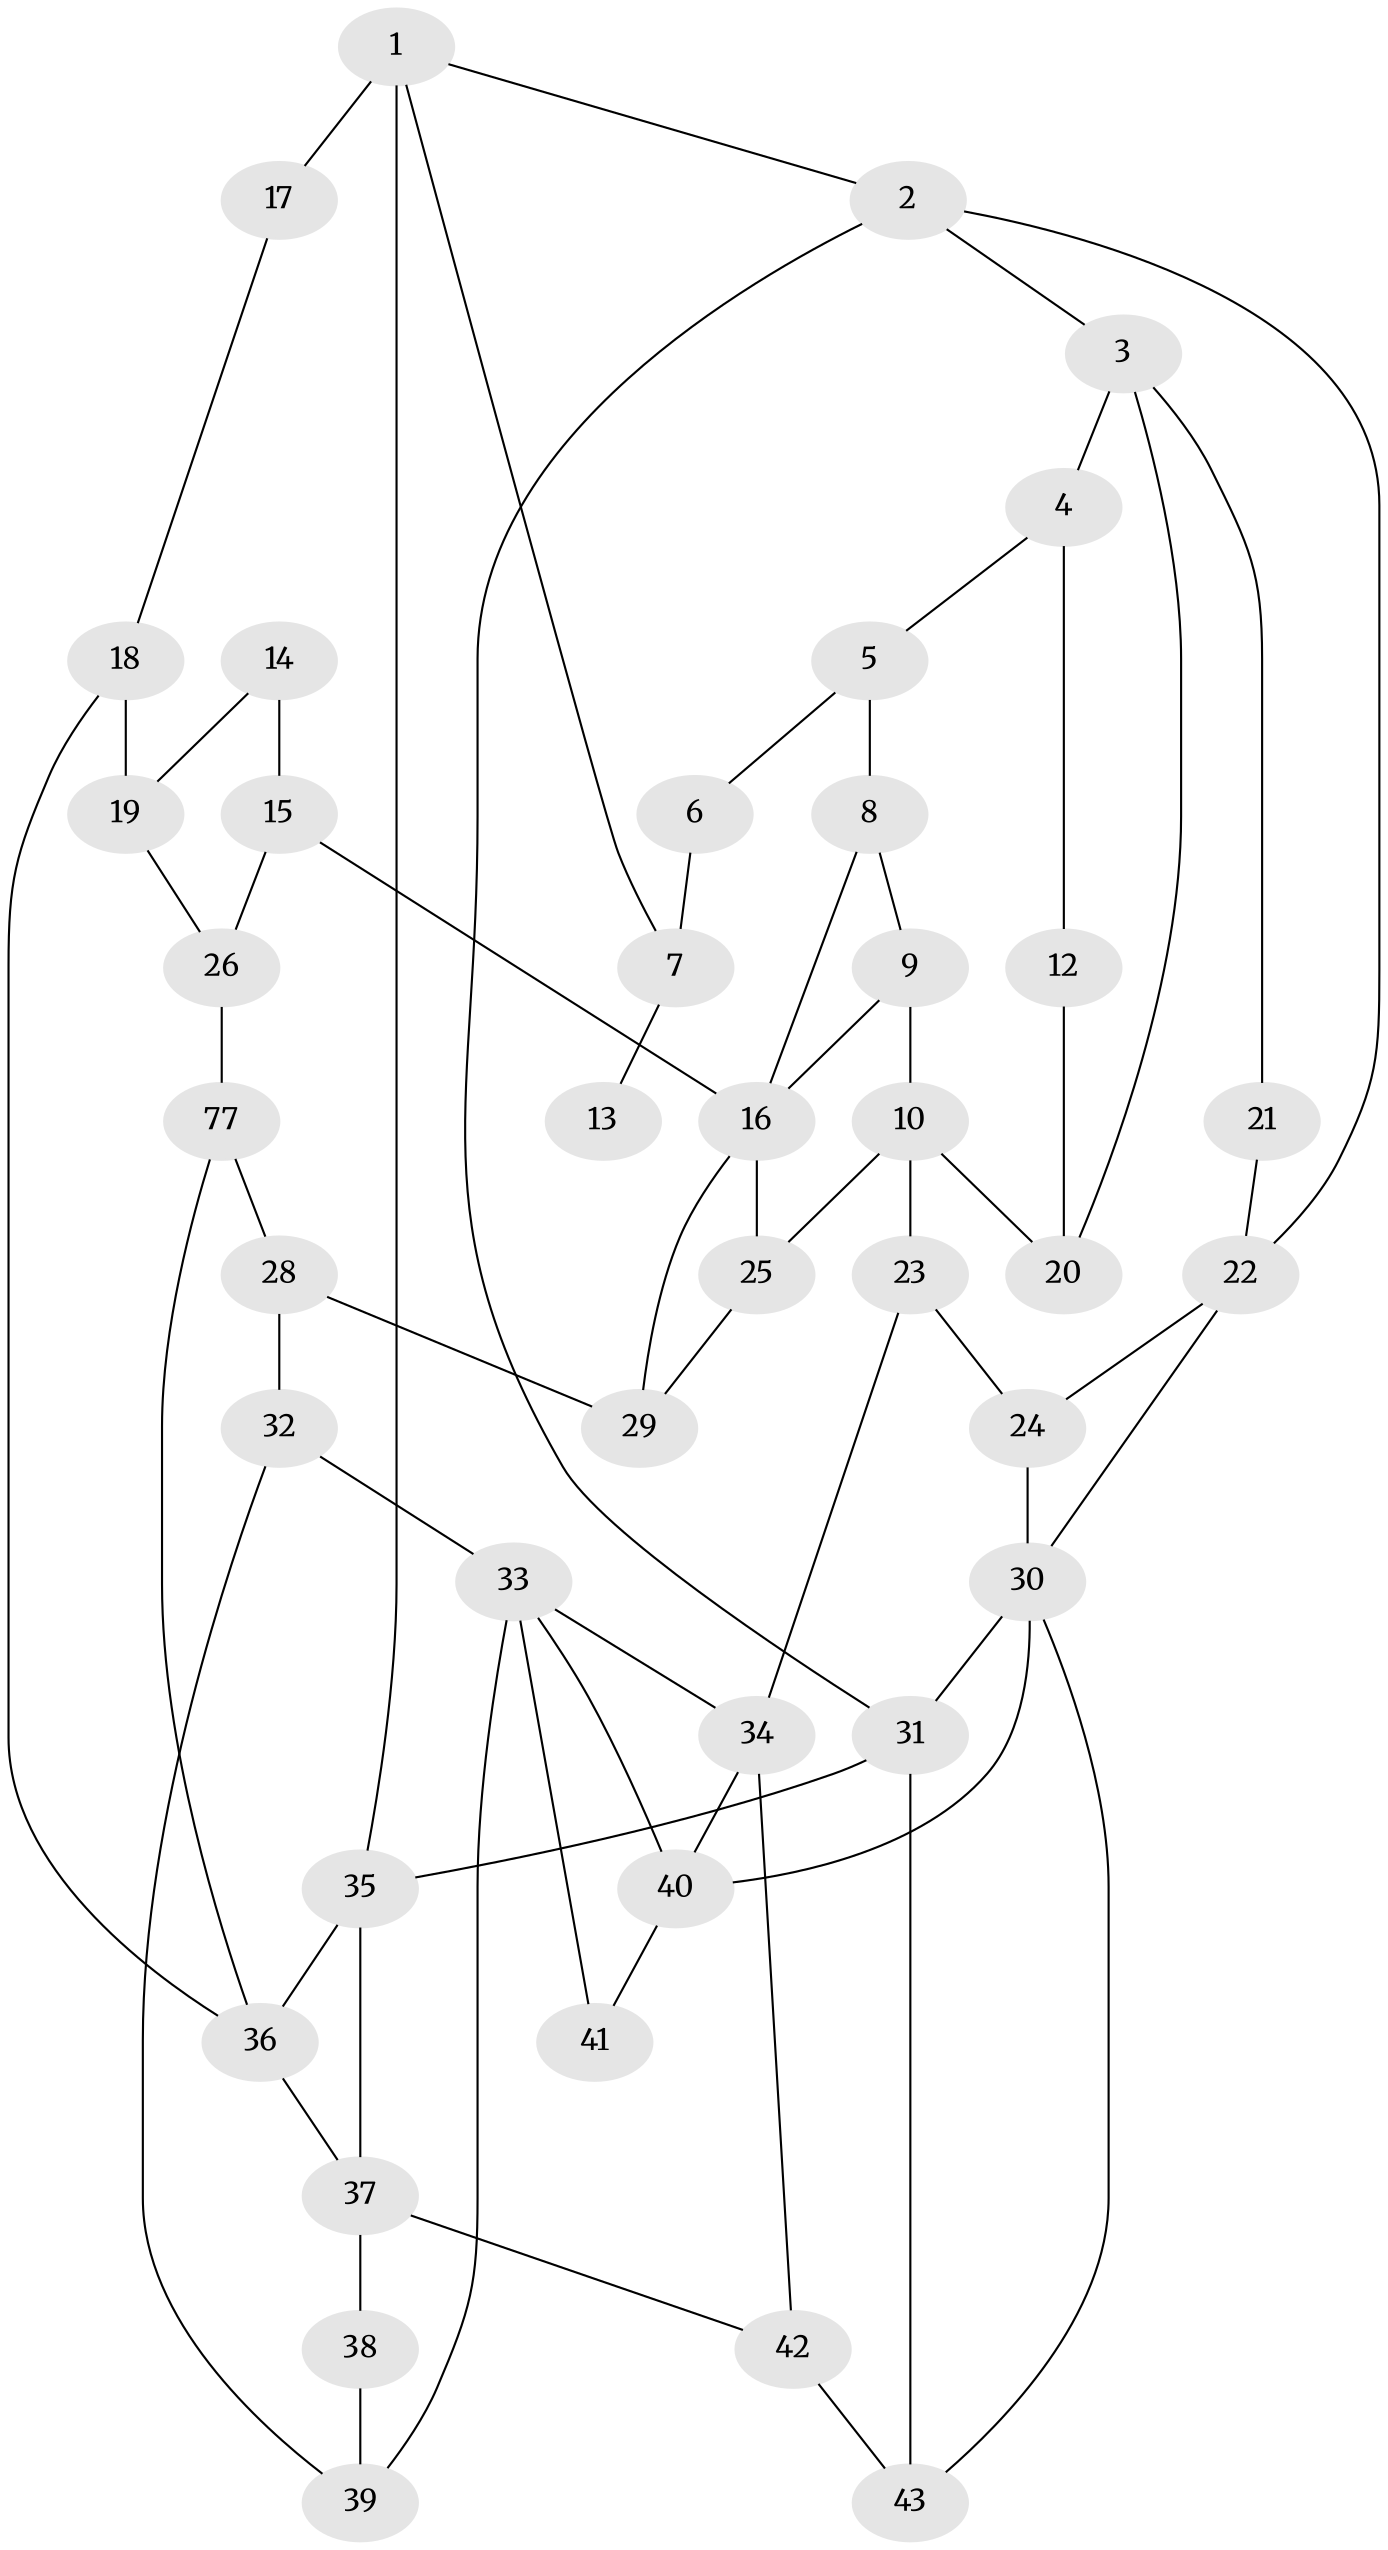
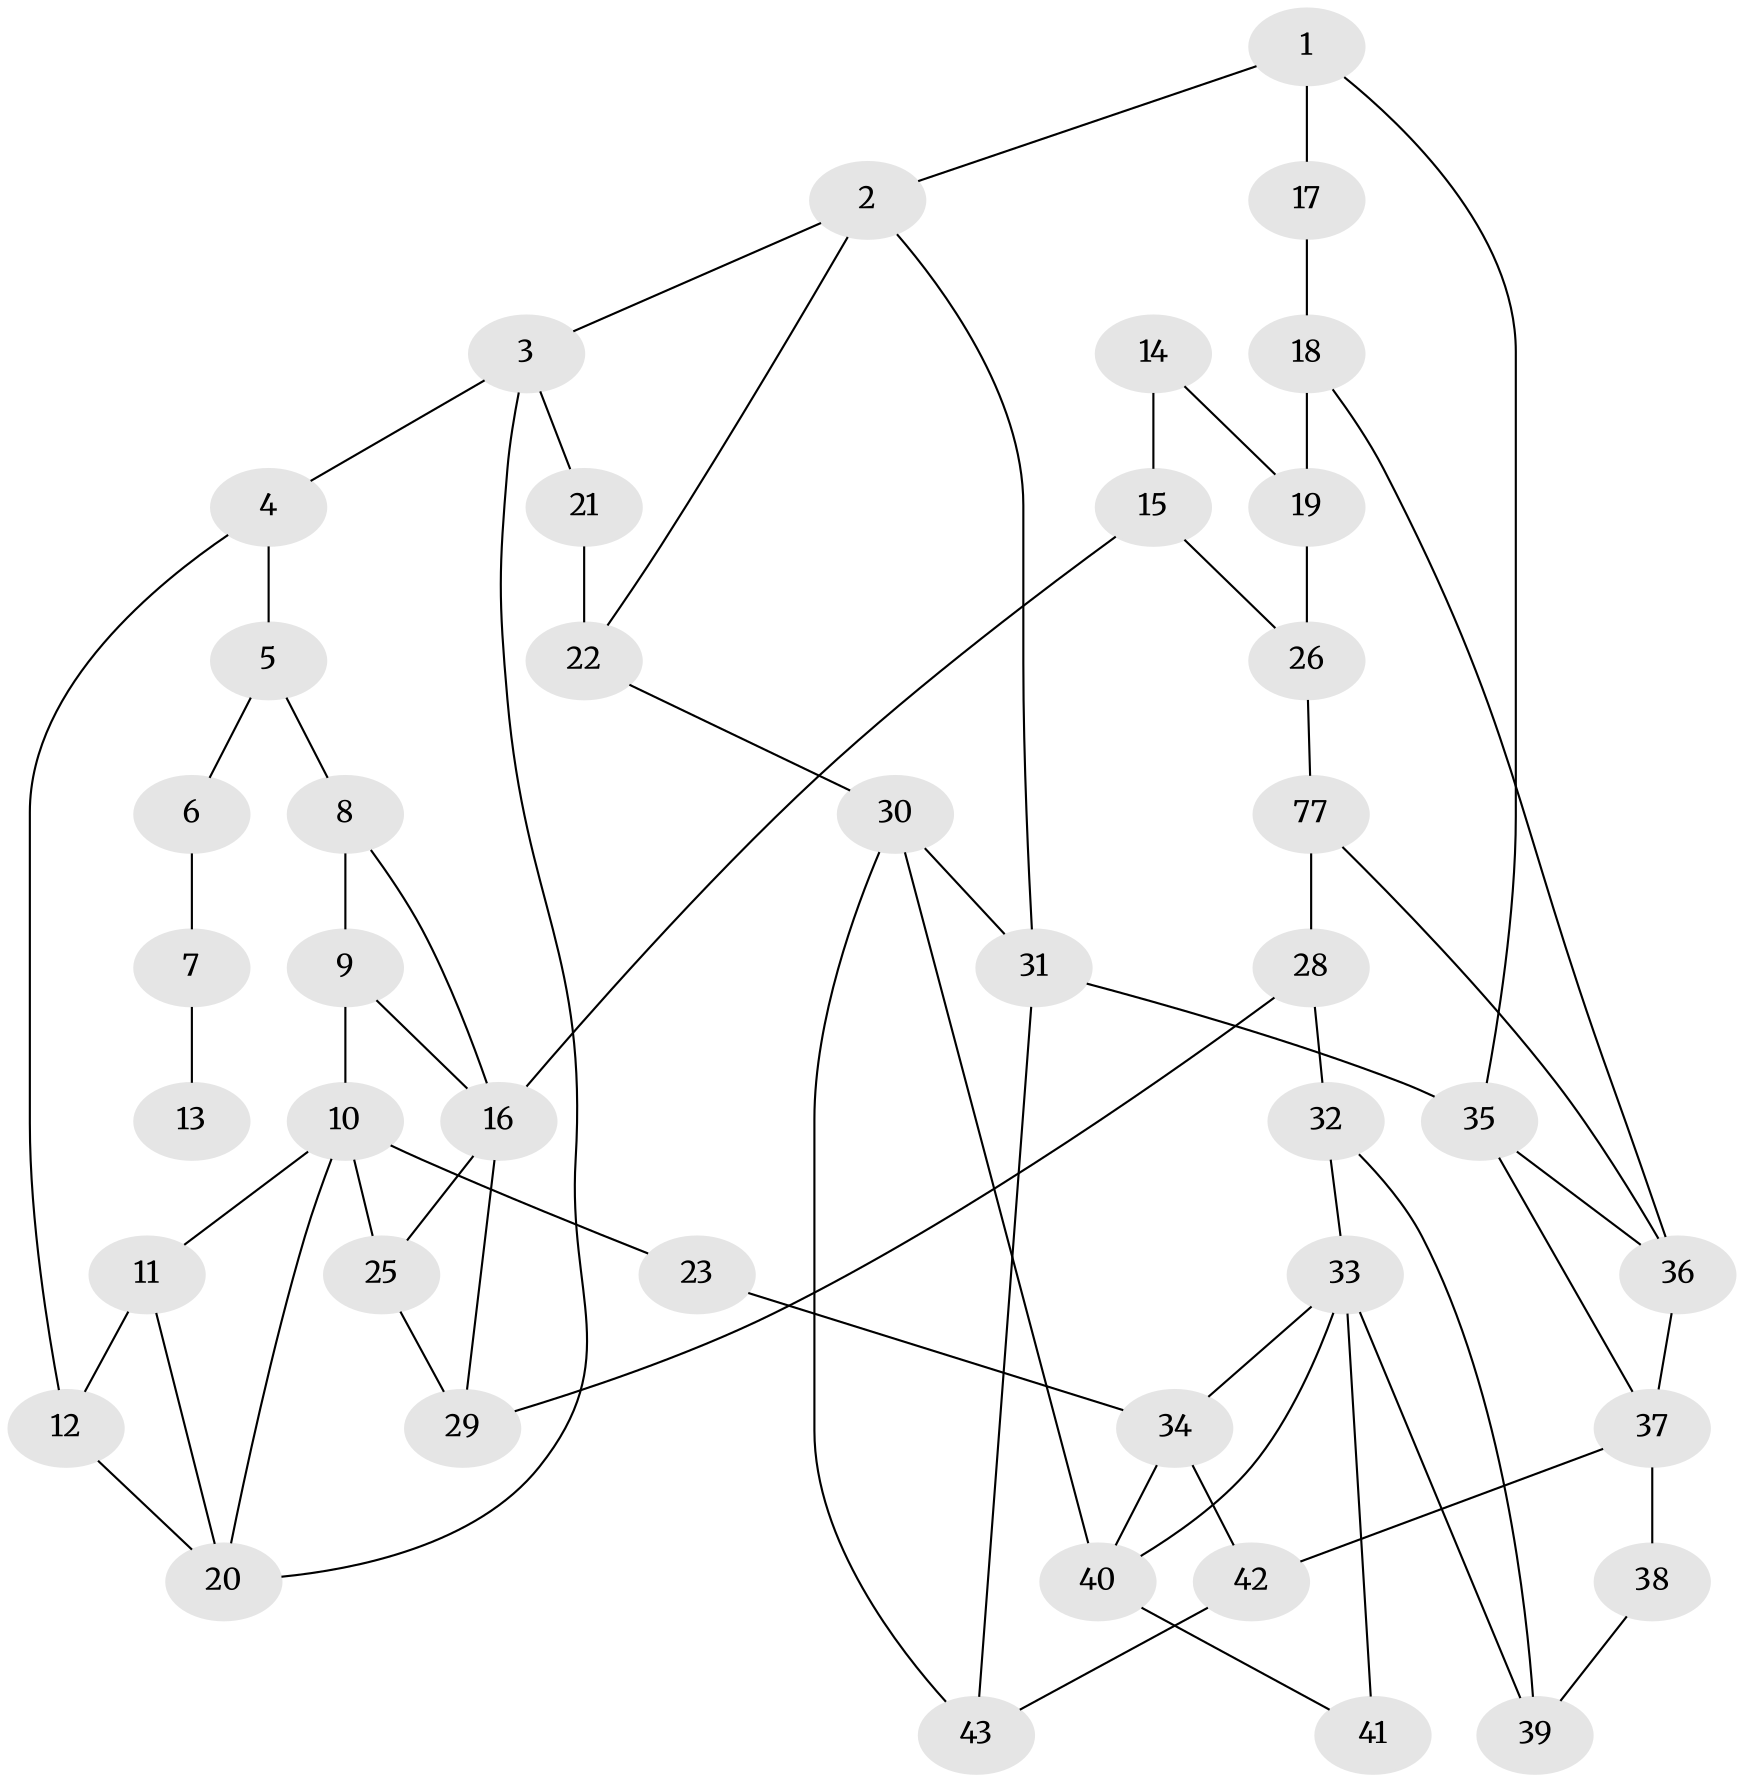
(516, 490) -> none
none -> (147, 1275)
(1028, 1428) -> none
